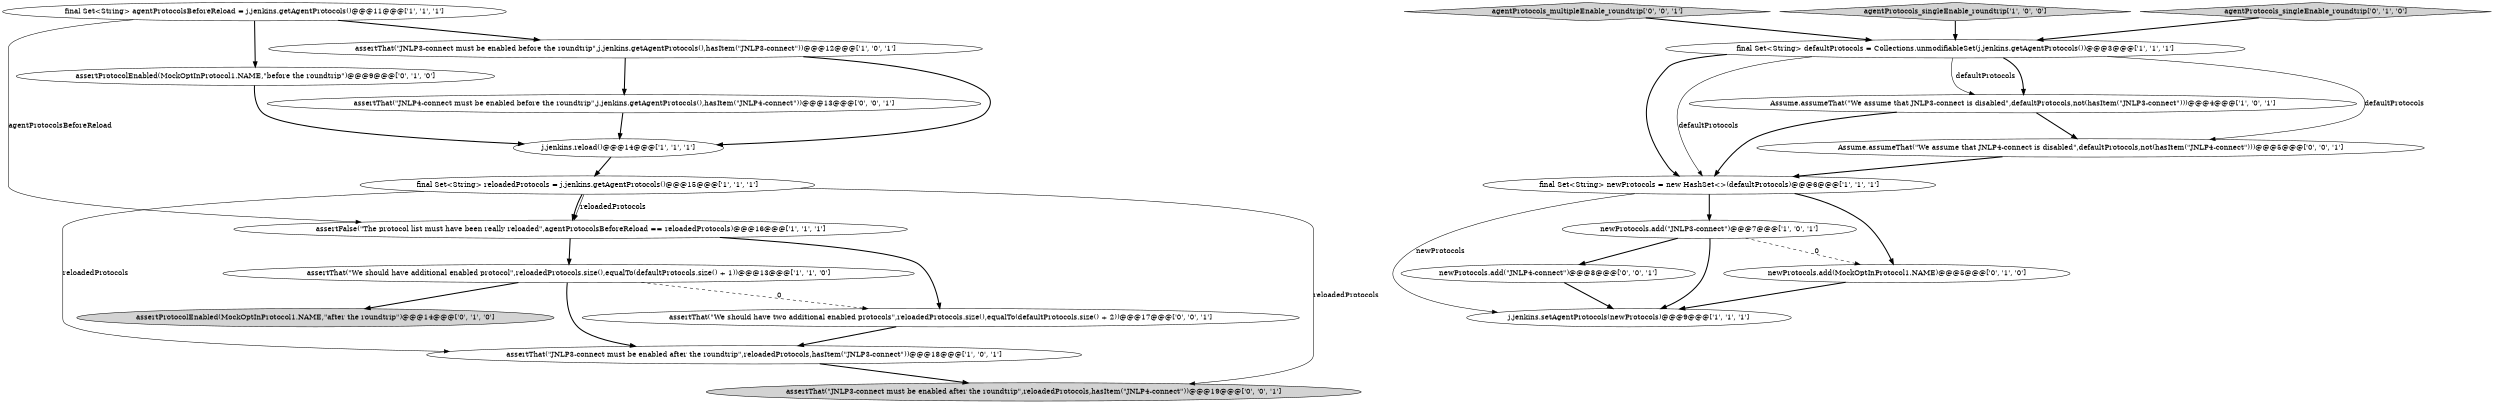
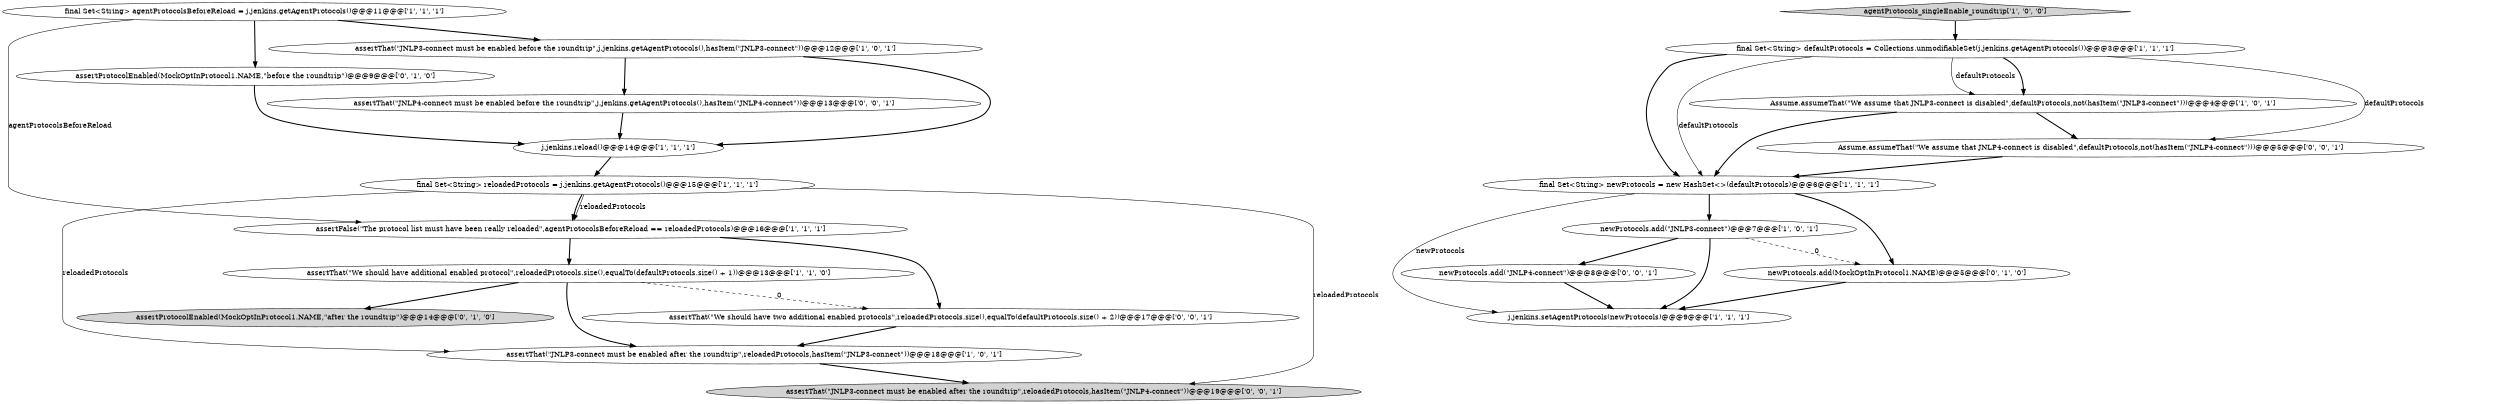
(1587, 12) -> none
(2316, 12) -> none
